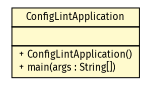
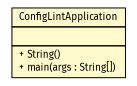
(76, 55) -> (40, 55)
